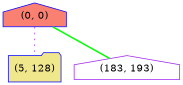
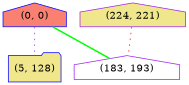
none -> (133, 16)
